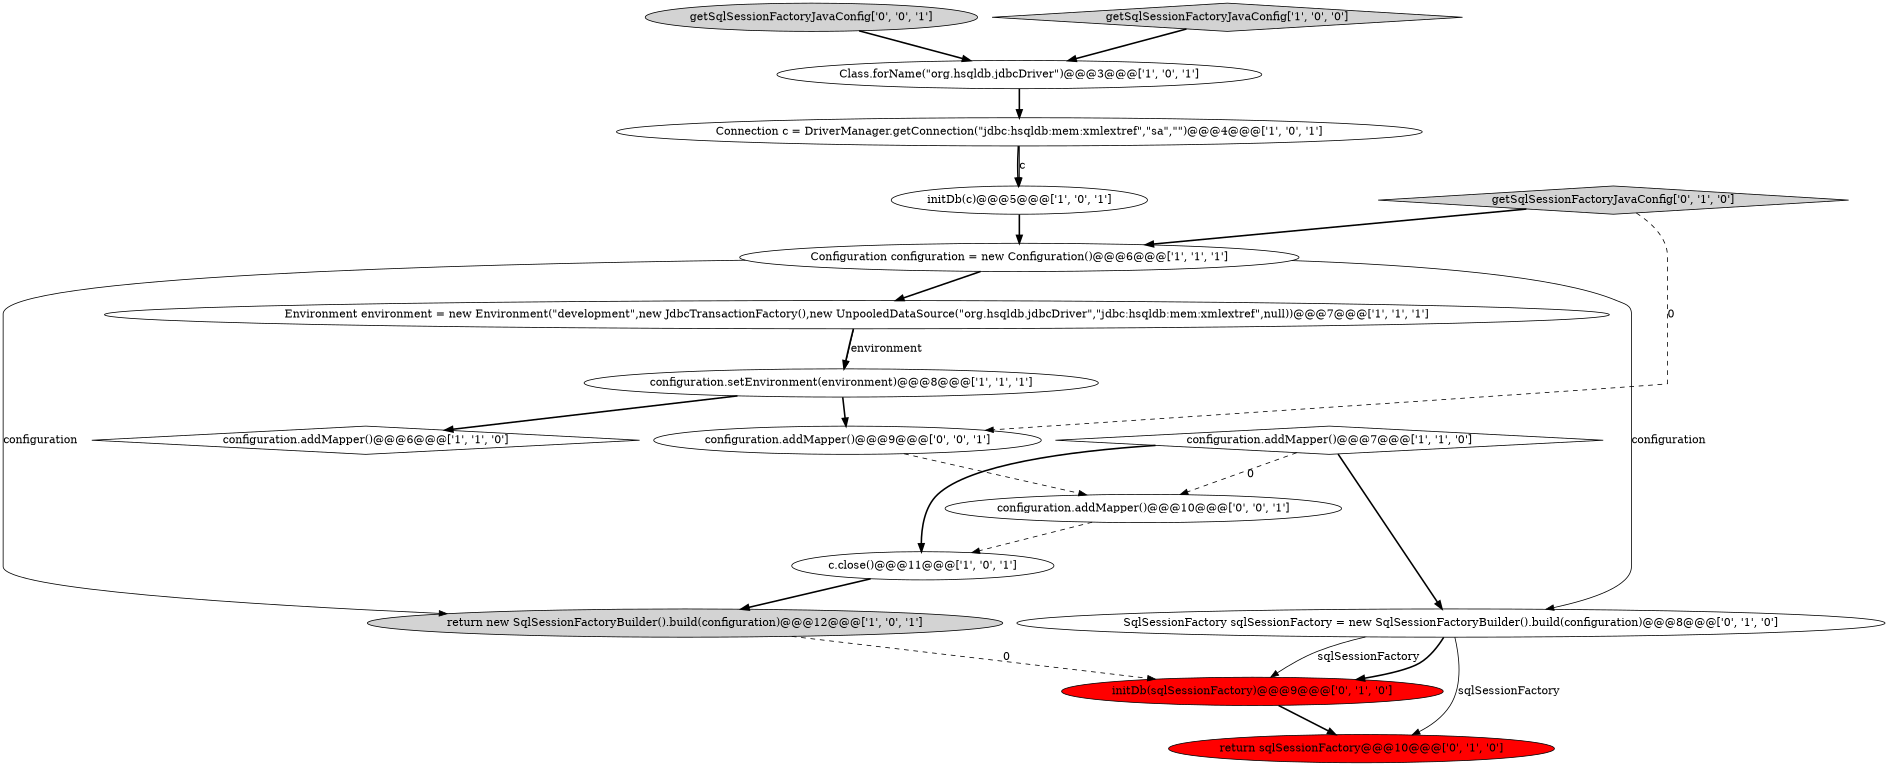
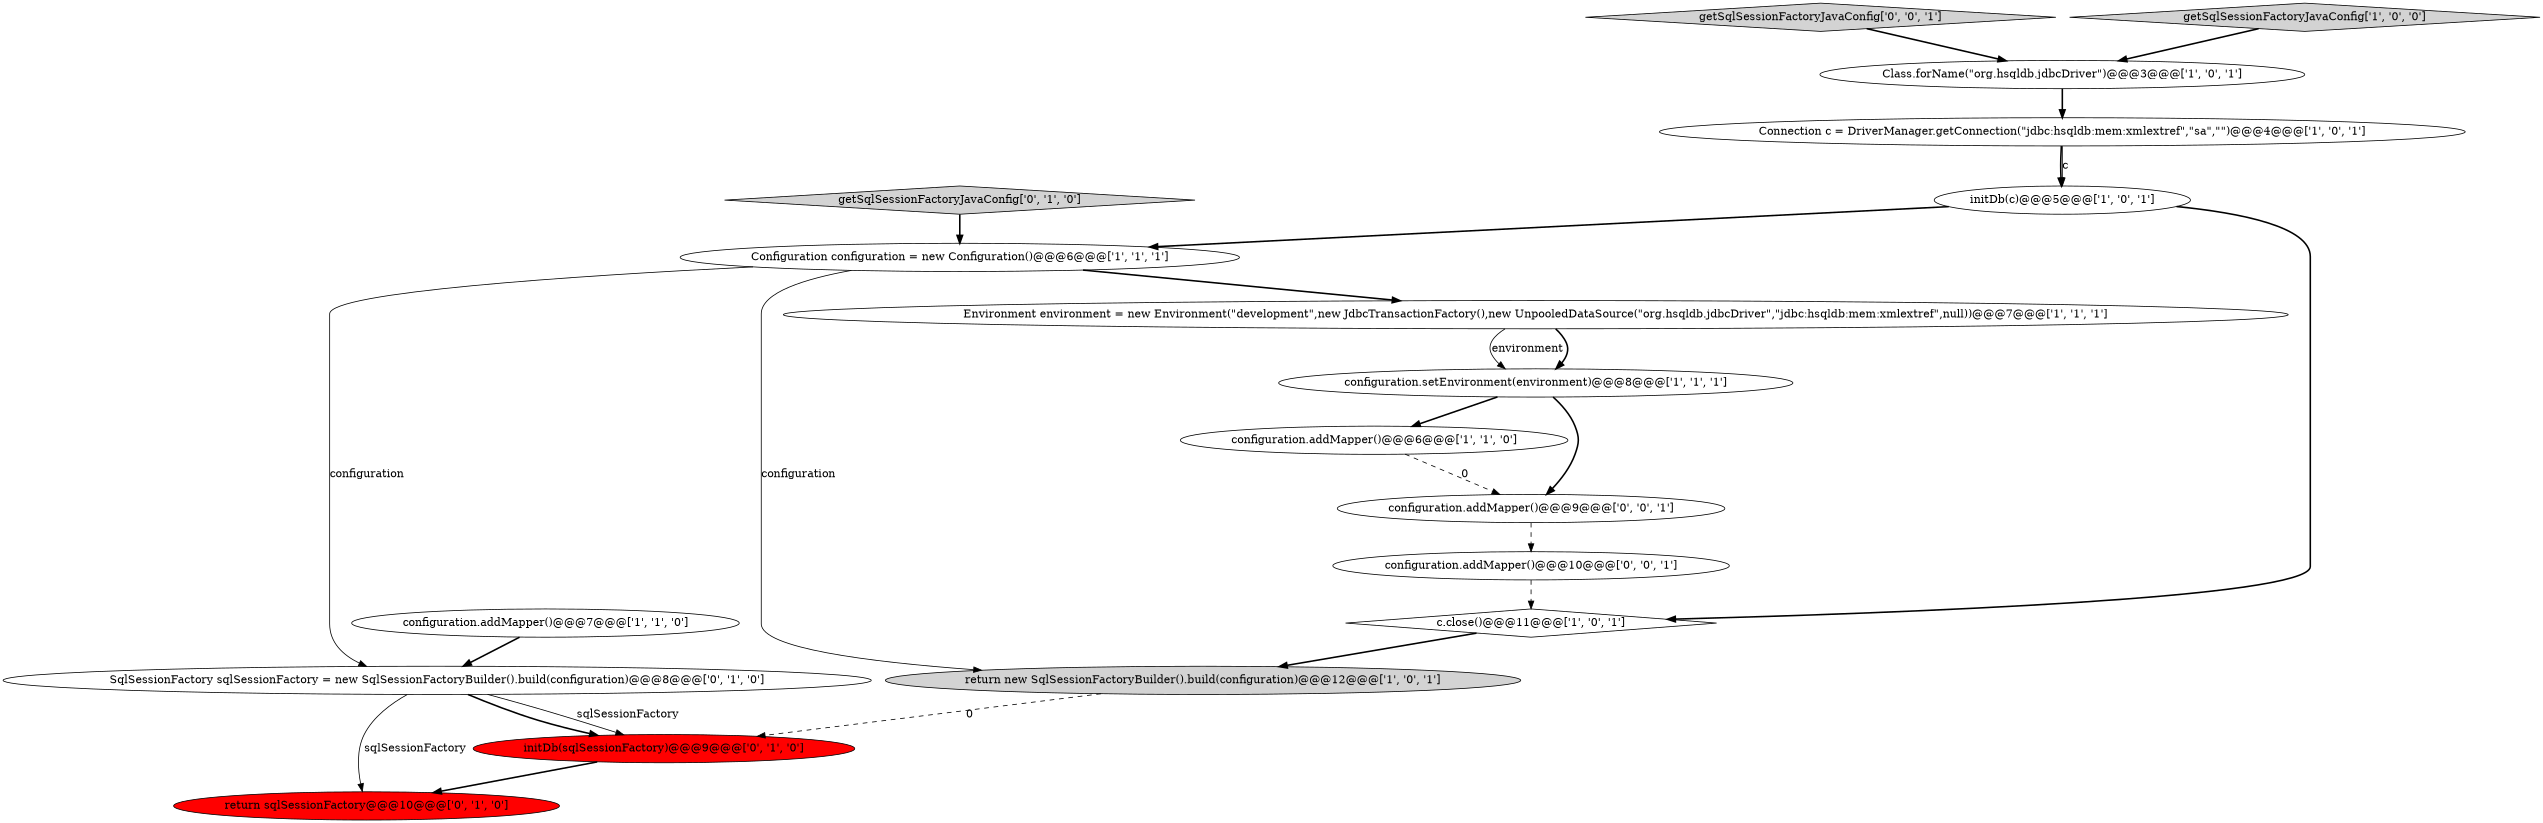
(811, 17) -> (1821, 17)
(1422, 401) -> (1449, 473)
(366, 440) -> (1374, 440)
(1329, 440) -> (545, 623)
(1017, 463) -> (2225, 589)
(1242, 472) -> none
(923, 566) -> (1531, 623)
